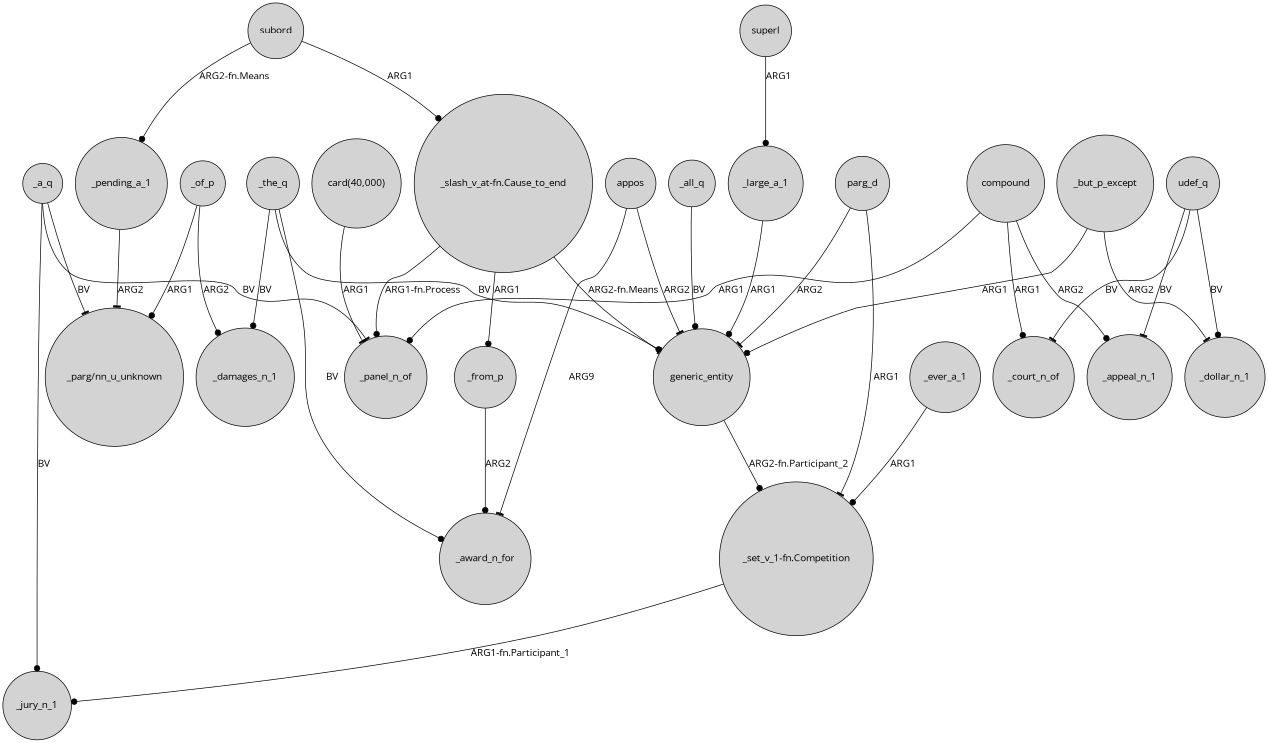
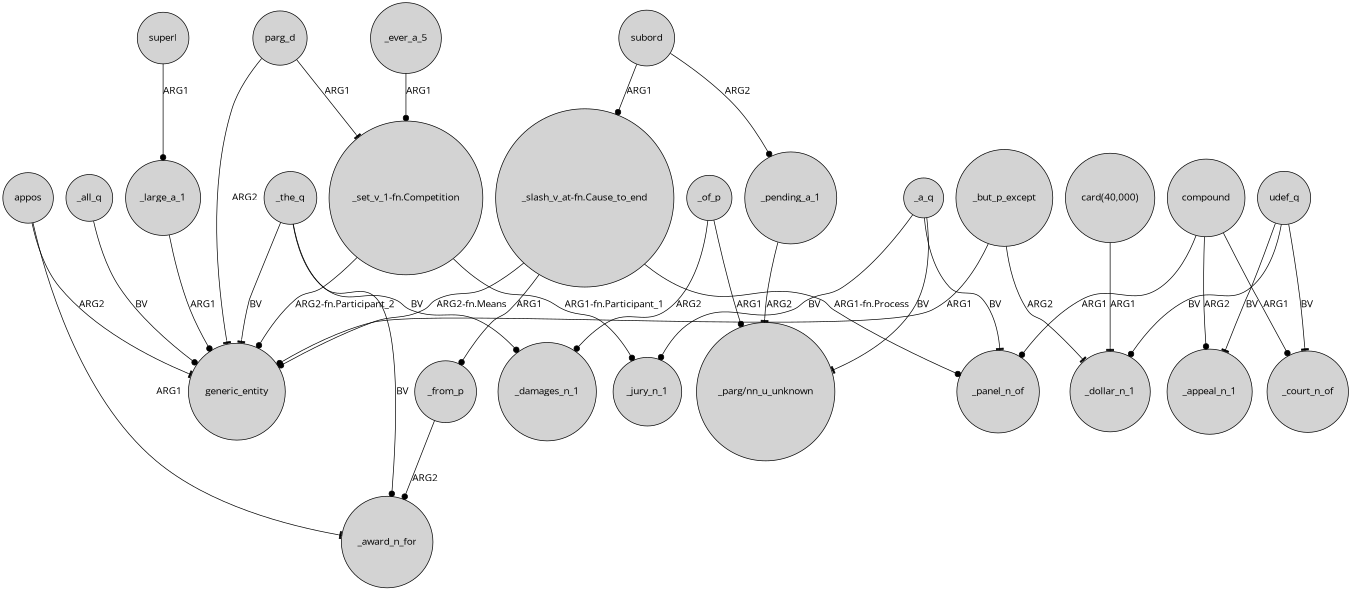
(234, 77) -> (738, 91)
(451, 283) -> (257, 280)
(342, 288) -> (1110, 298)
(602, 308) -> (424, 309)
(582, 377) -> (169, 392)
(945, 377) -> (406, 38)
(741, 453) -> (304, 294)
